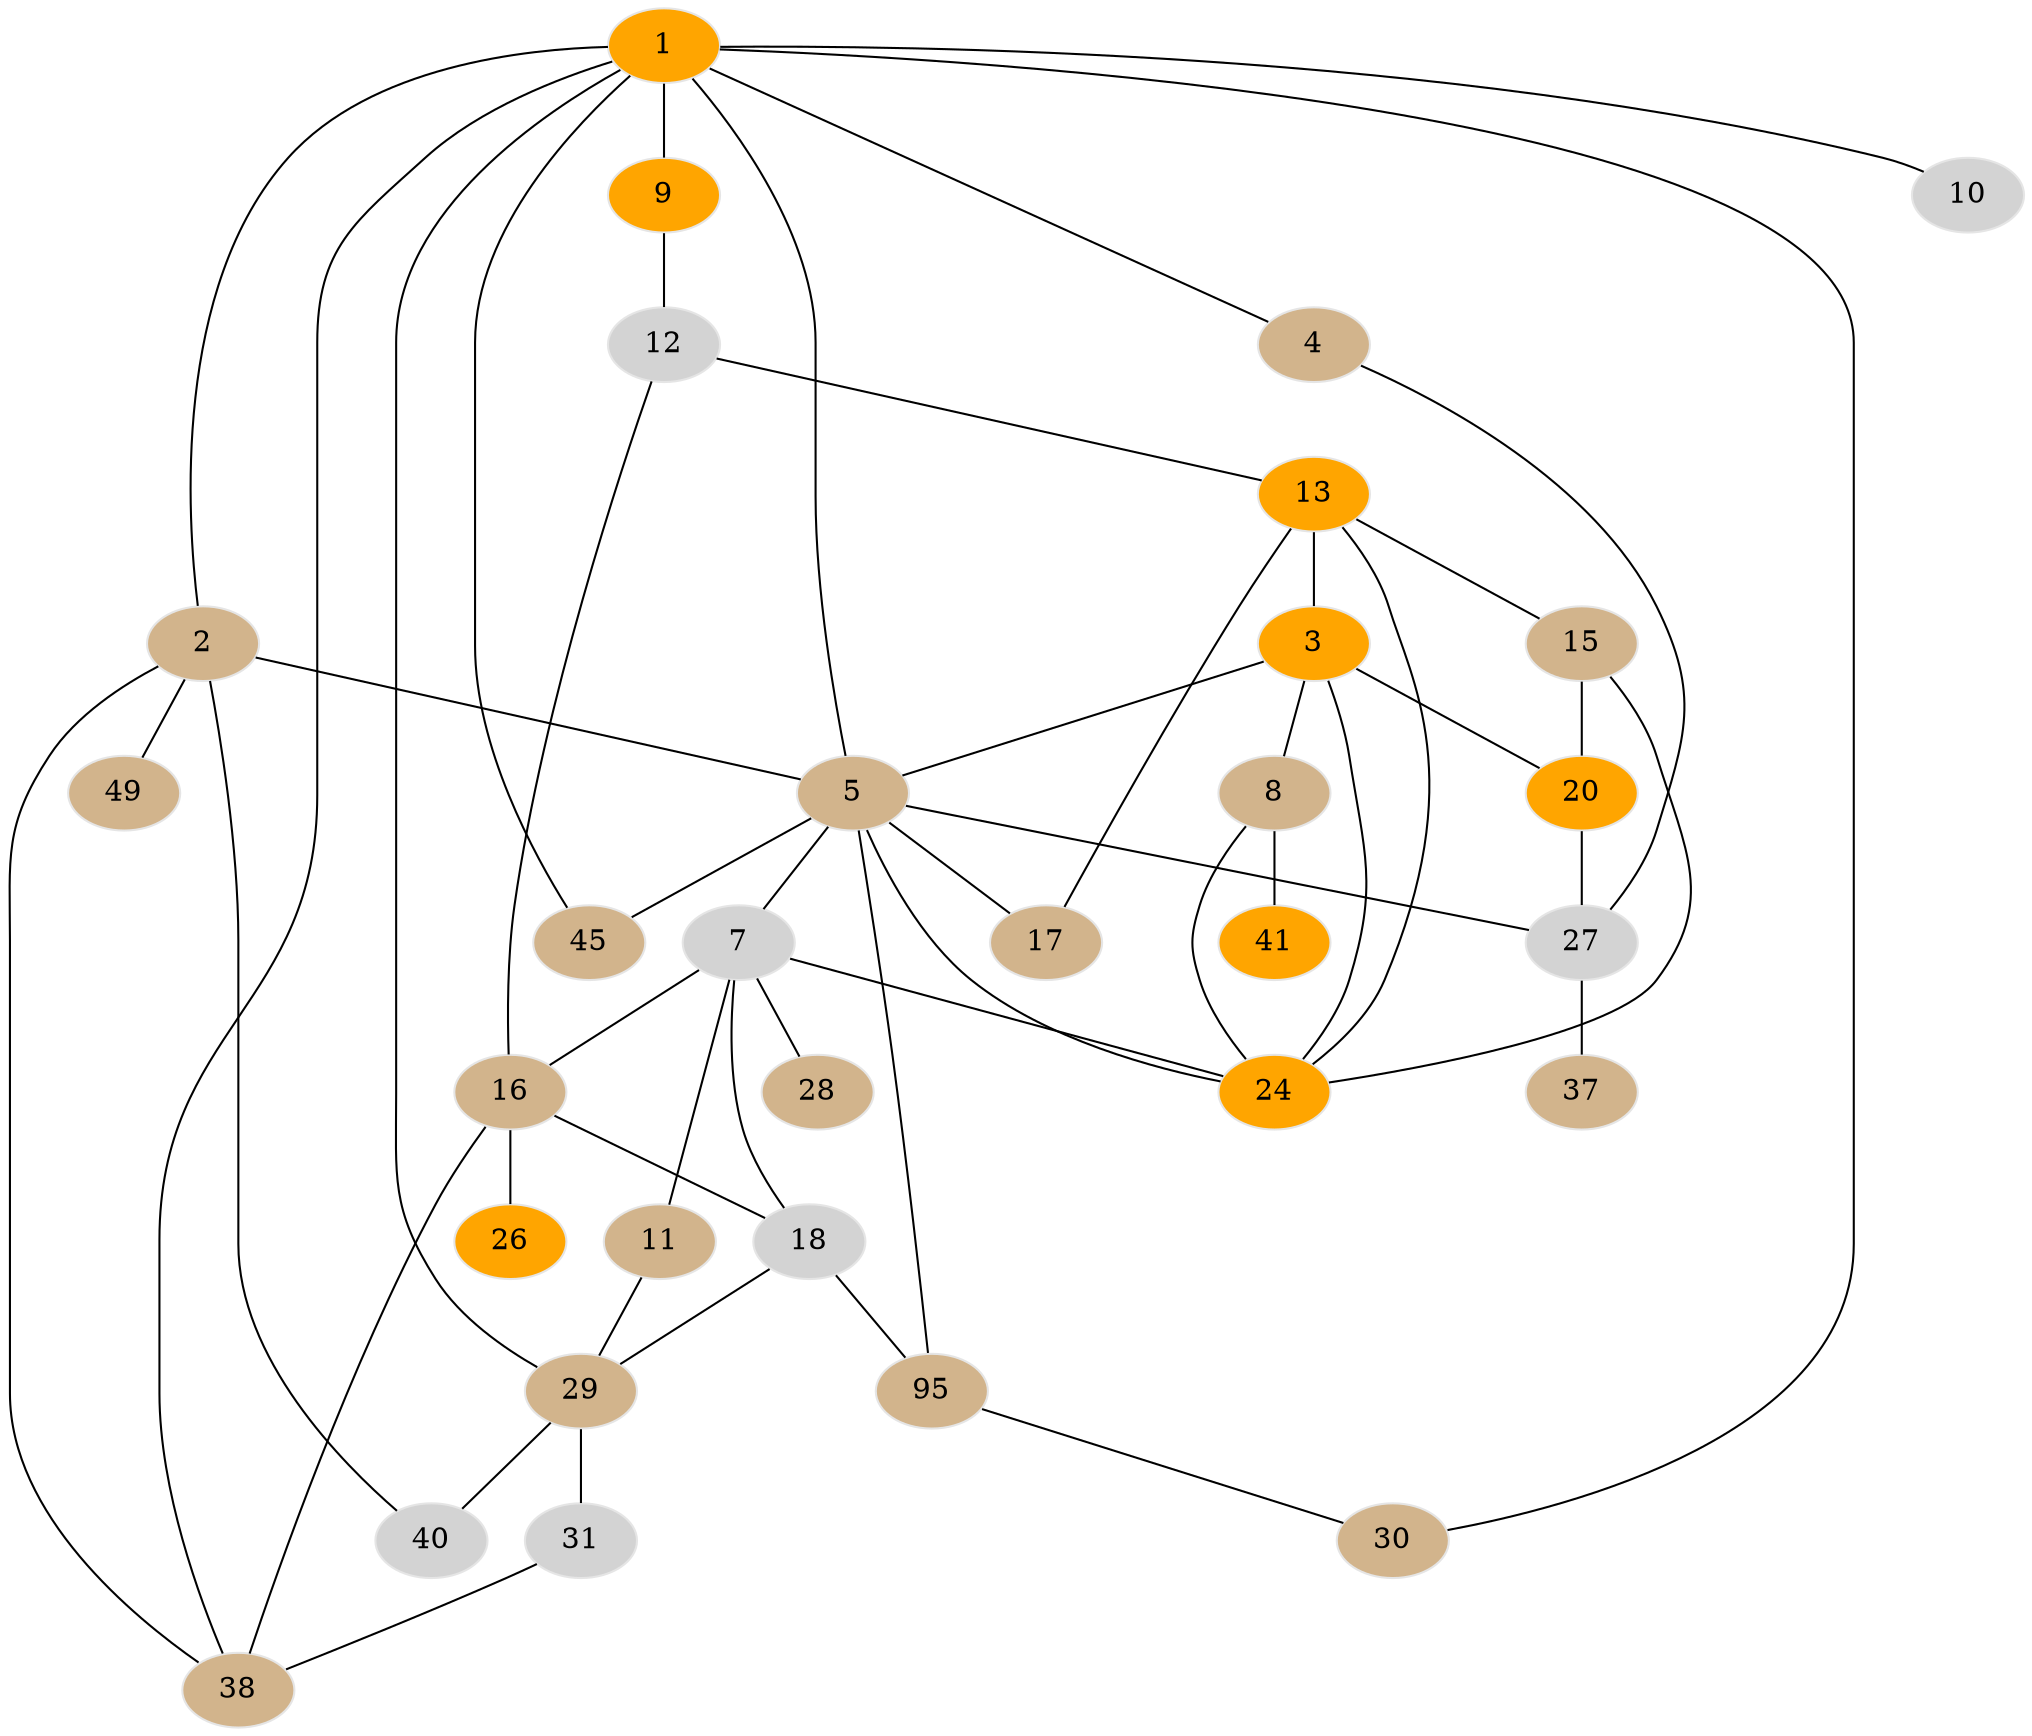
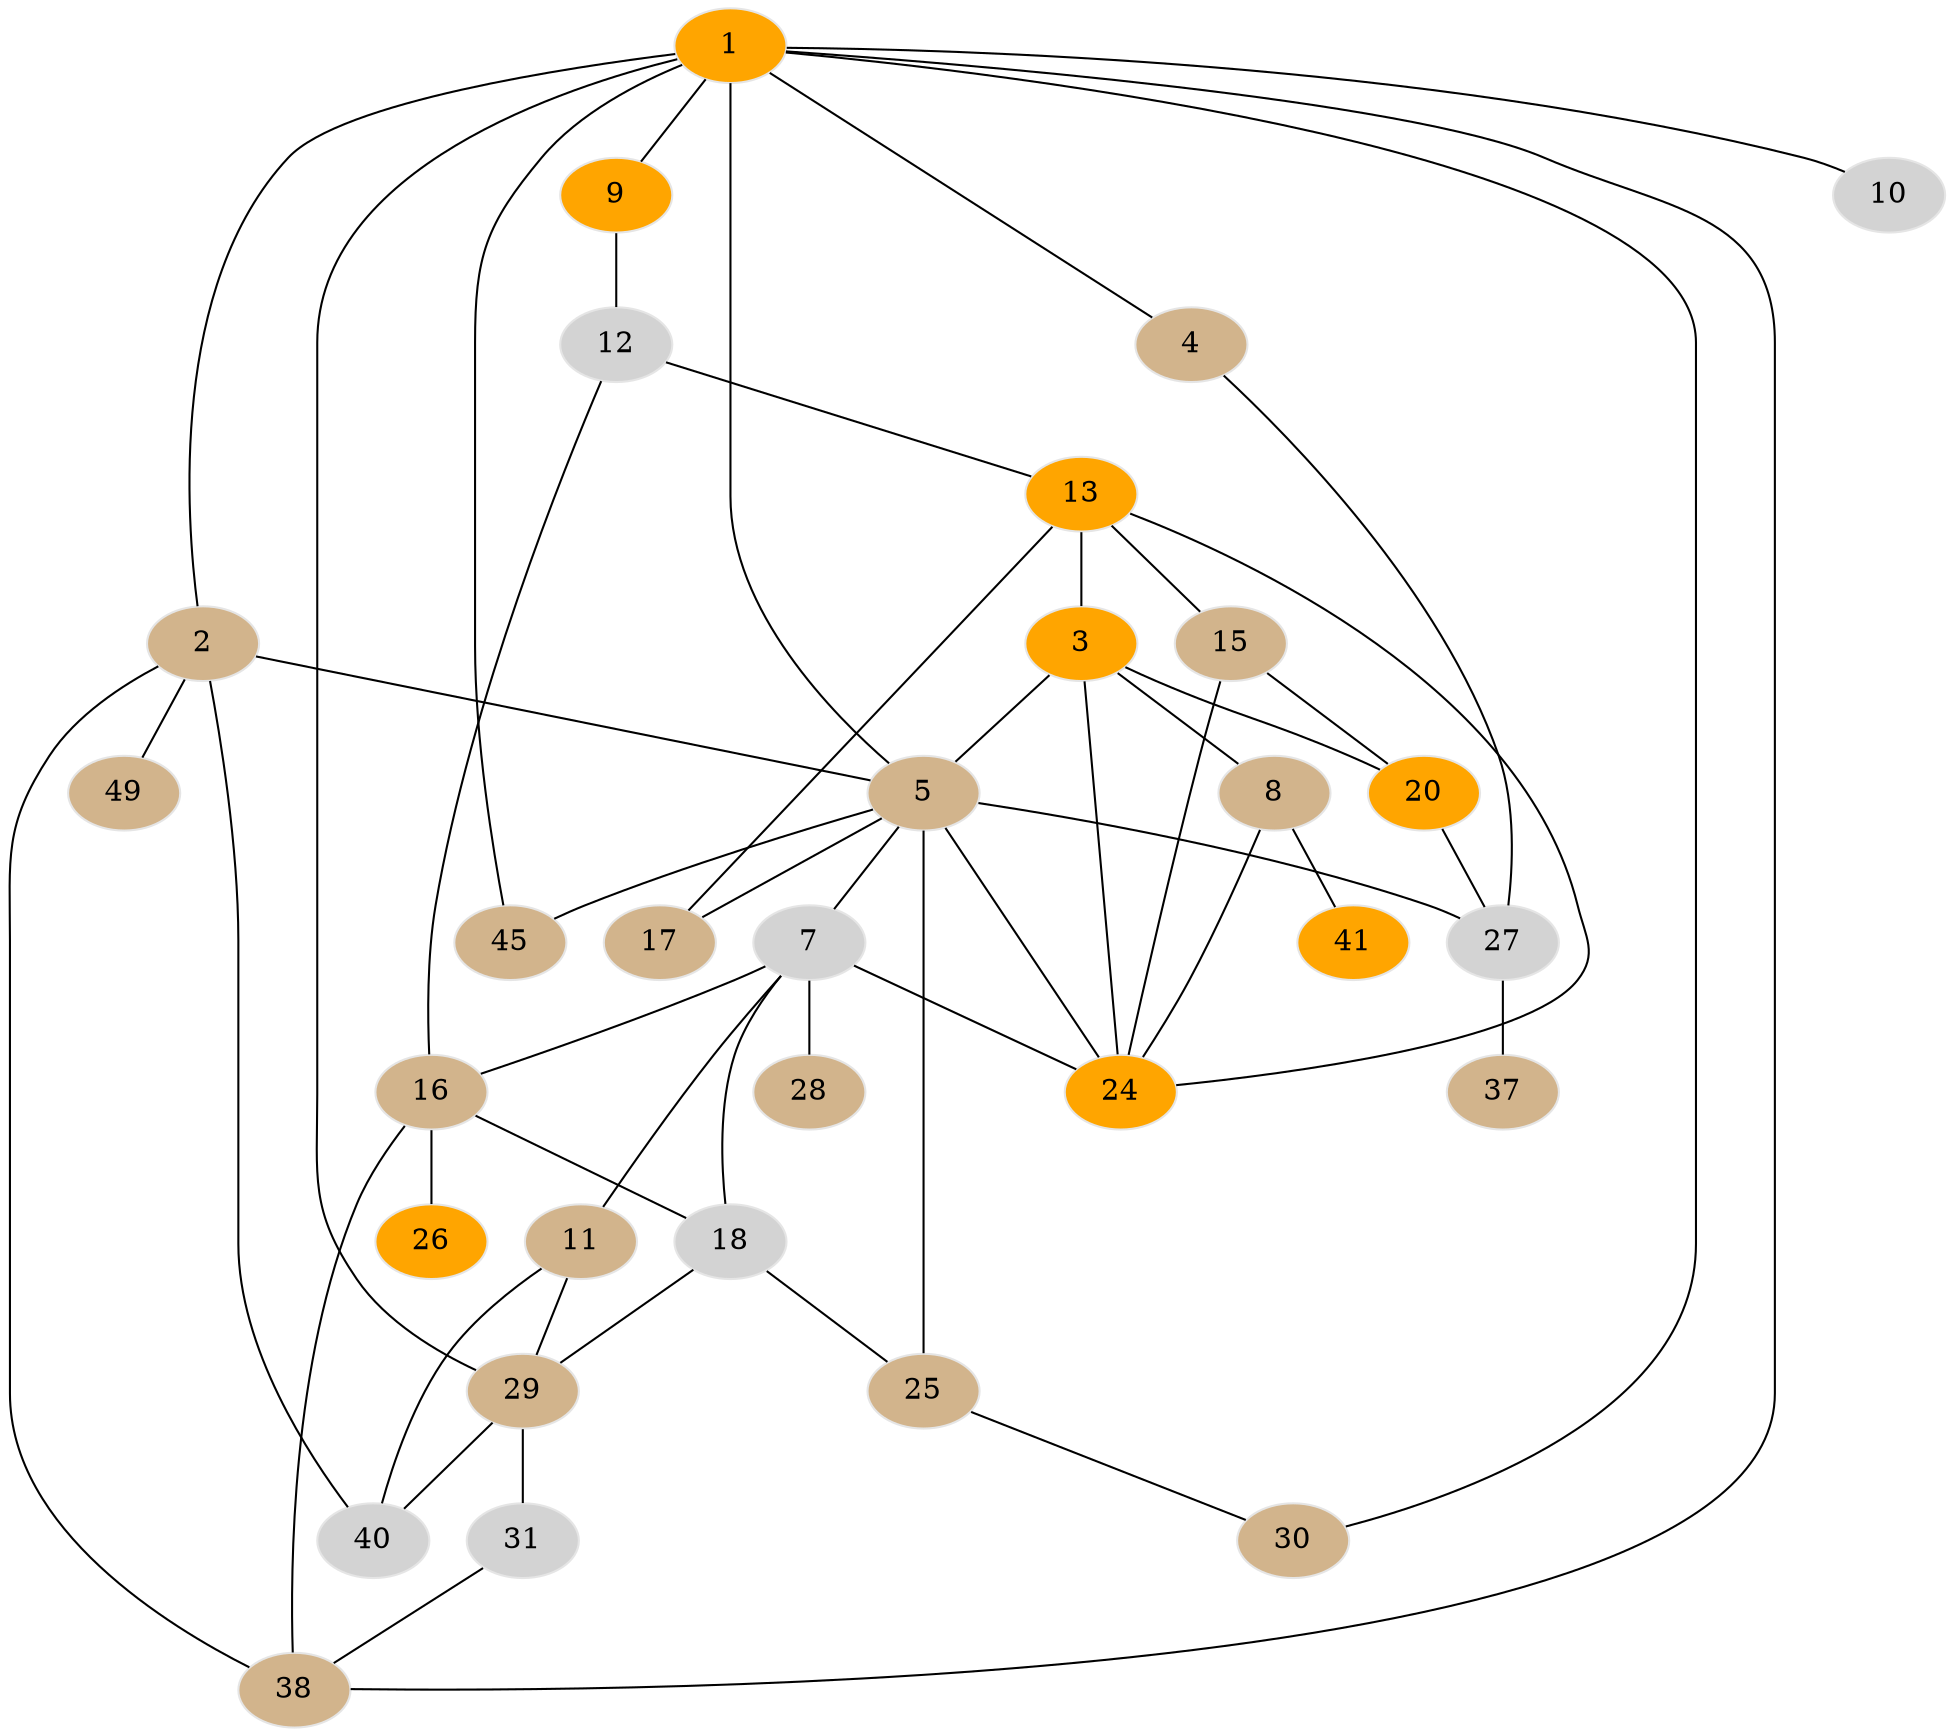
none -> (438, 1369)
(932, 1391) -> (924, 1391)
